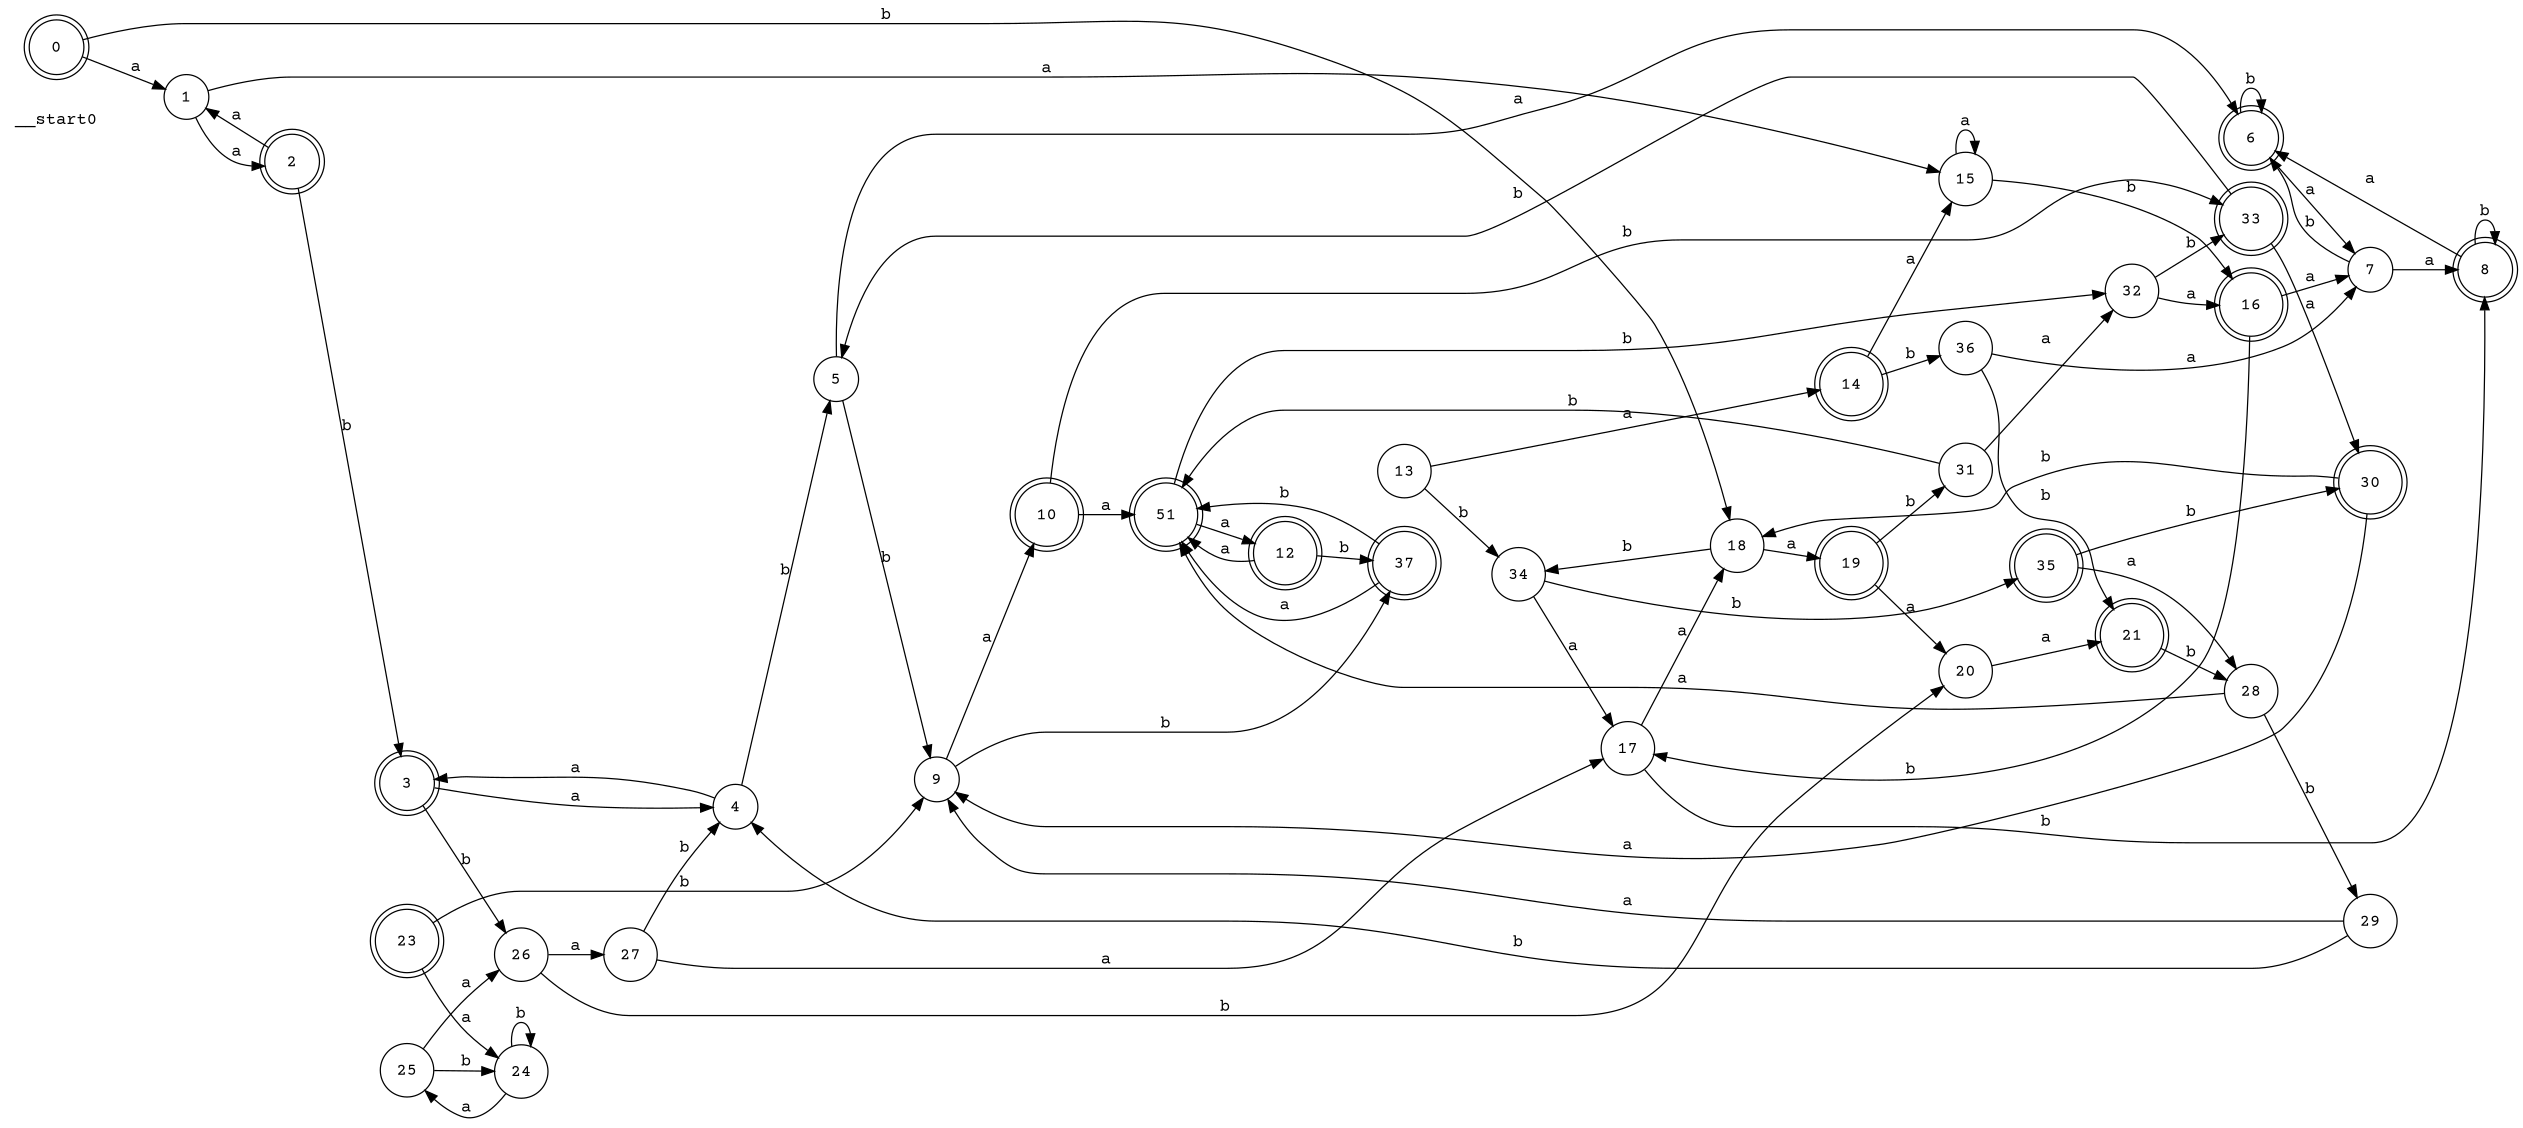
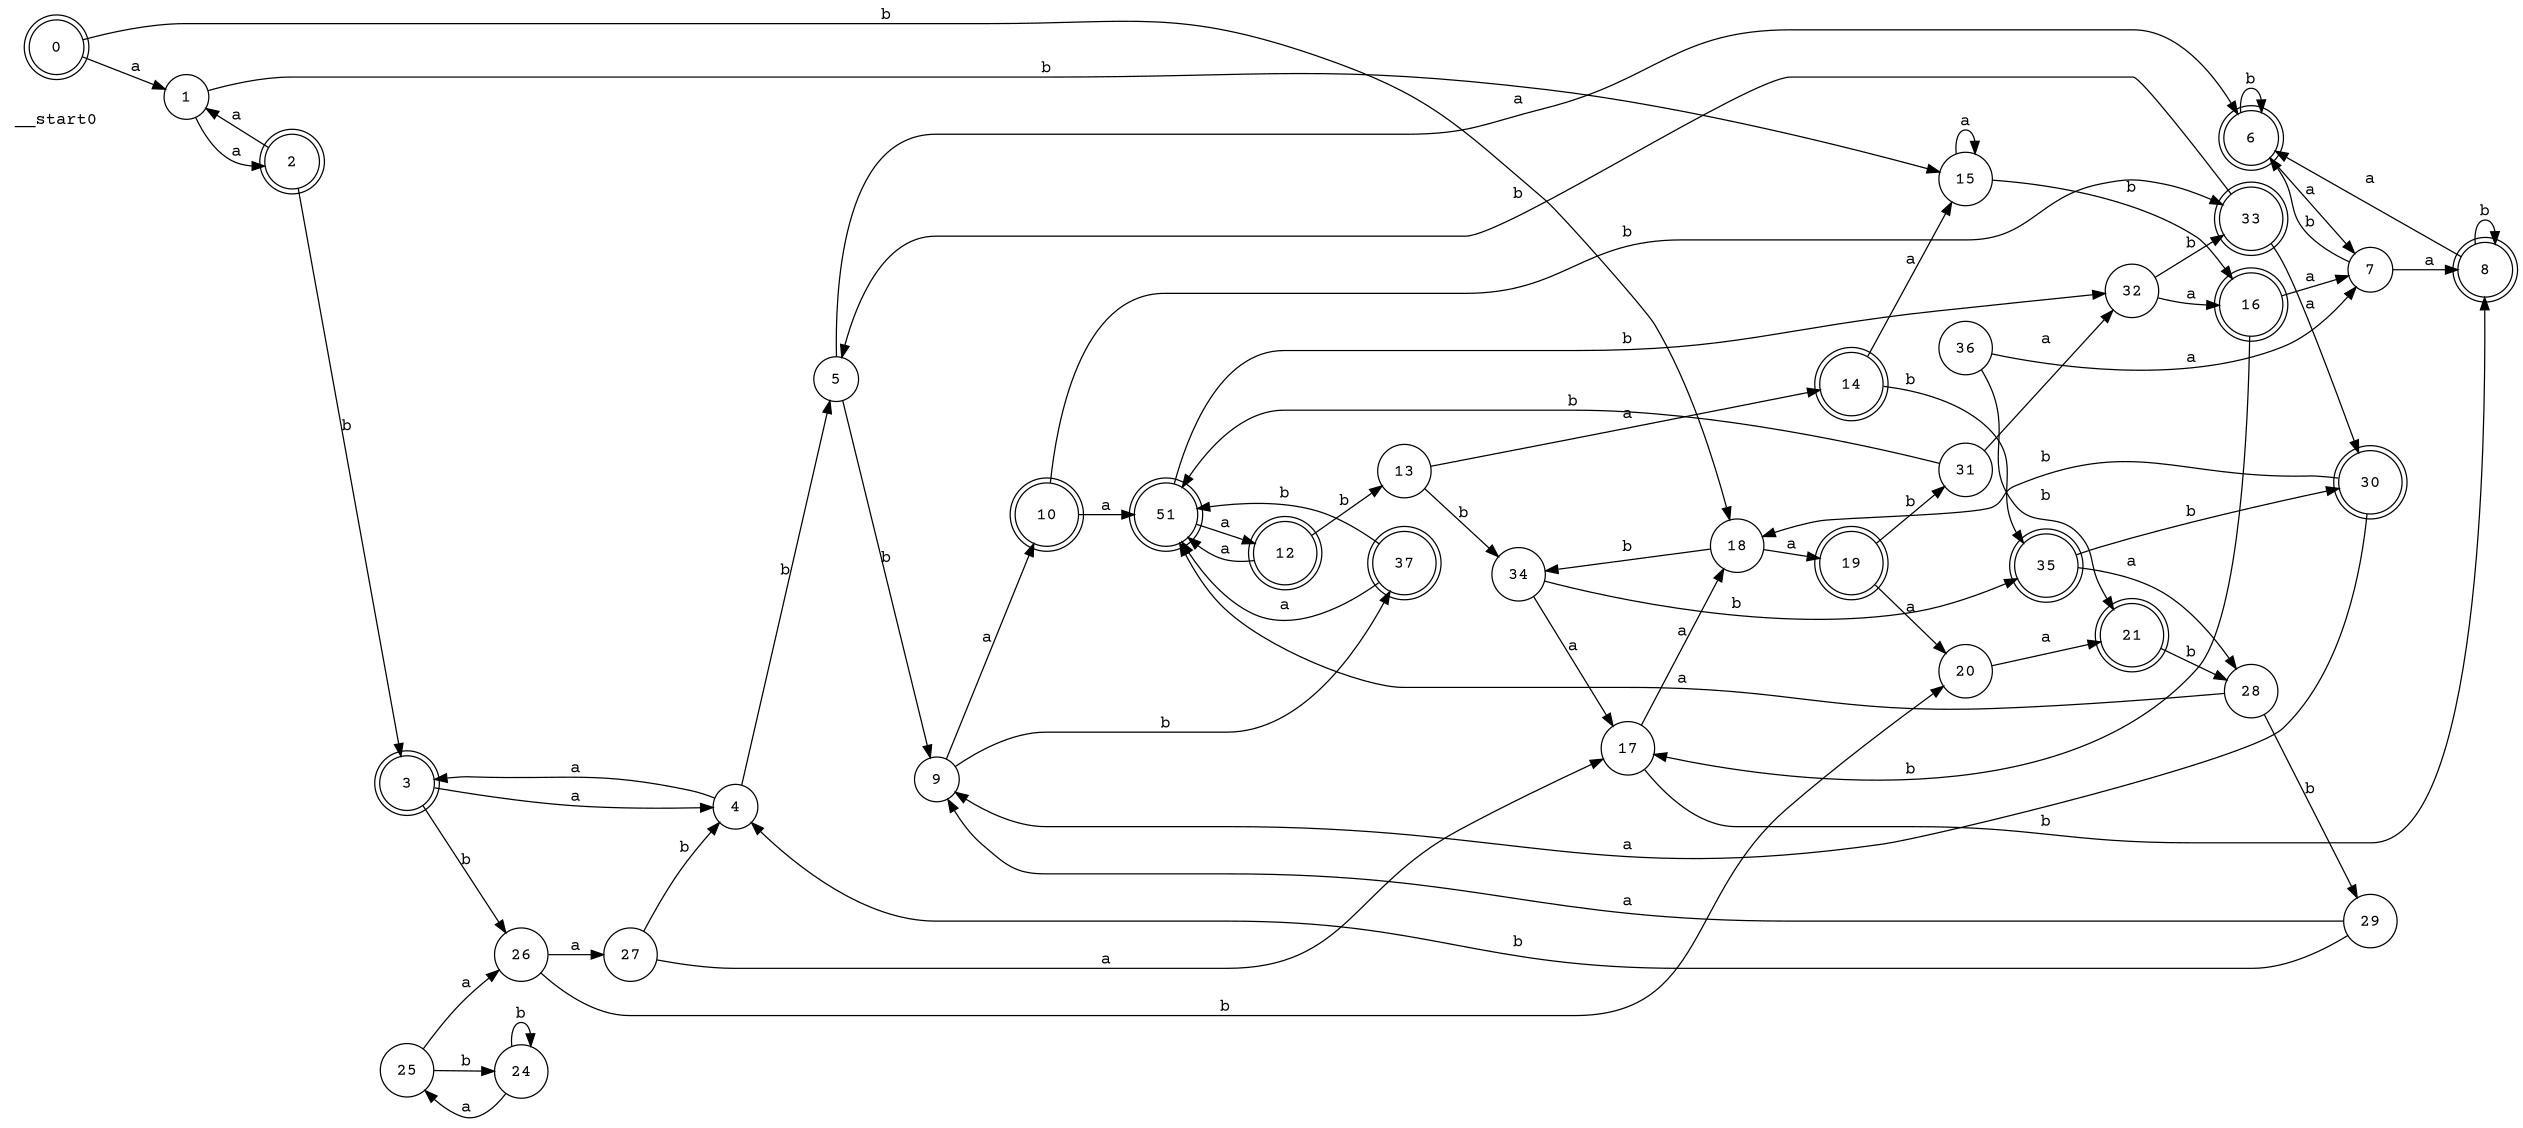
(1047, 68) -> (1047, 68)
(1905, 367) -> (1987, 427)
(1339, 558) -> (1343, 513)
(407, 941) -> none
